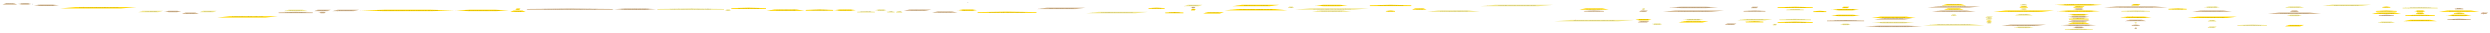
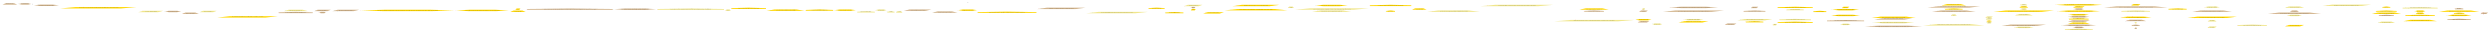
(1954, 9) -> (1954, 9)
